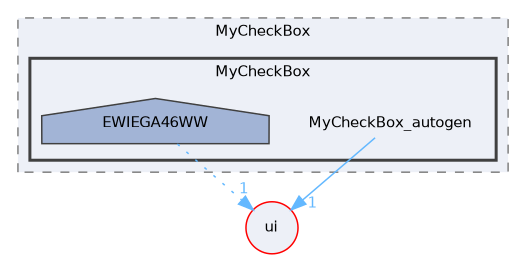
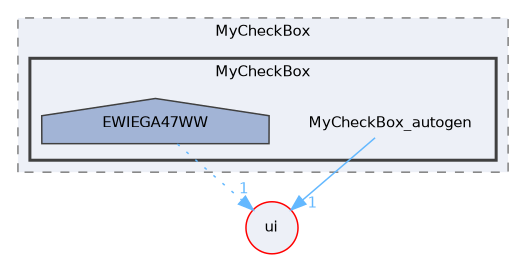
(155, 123) -> (155, 123)
